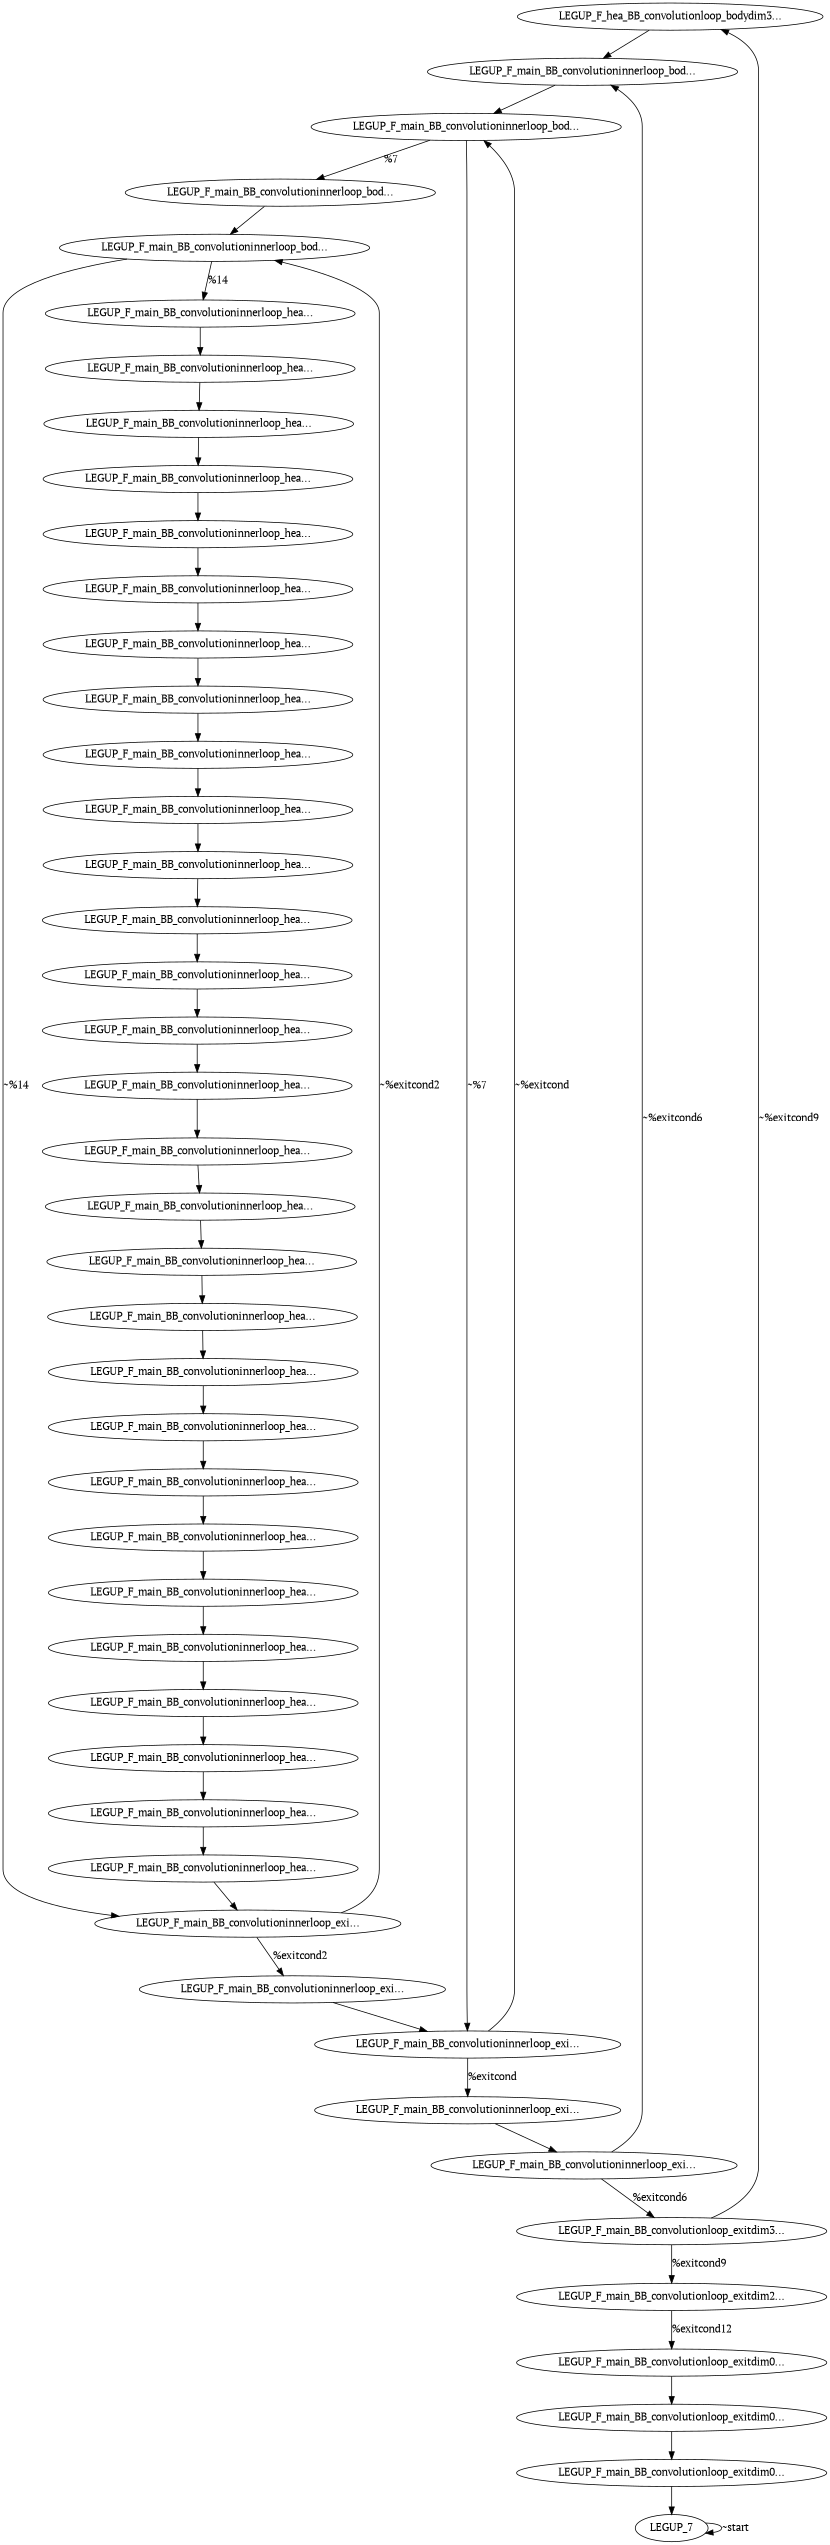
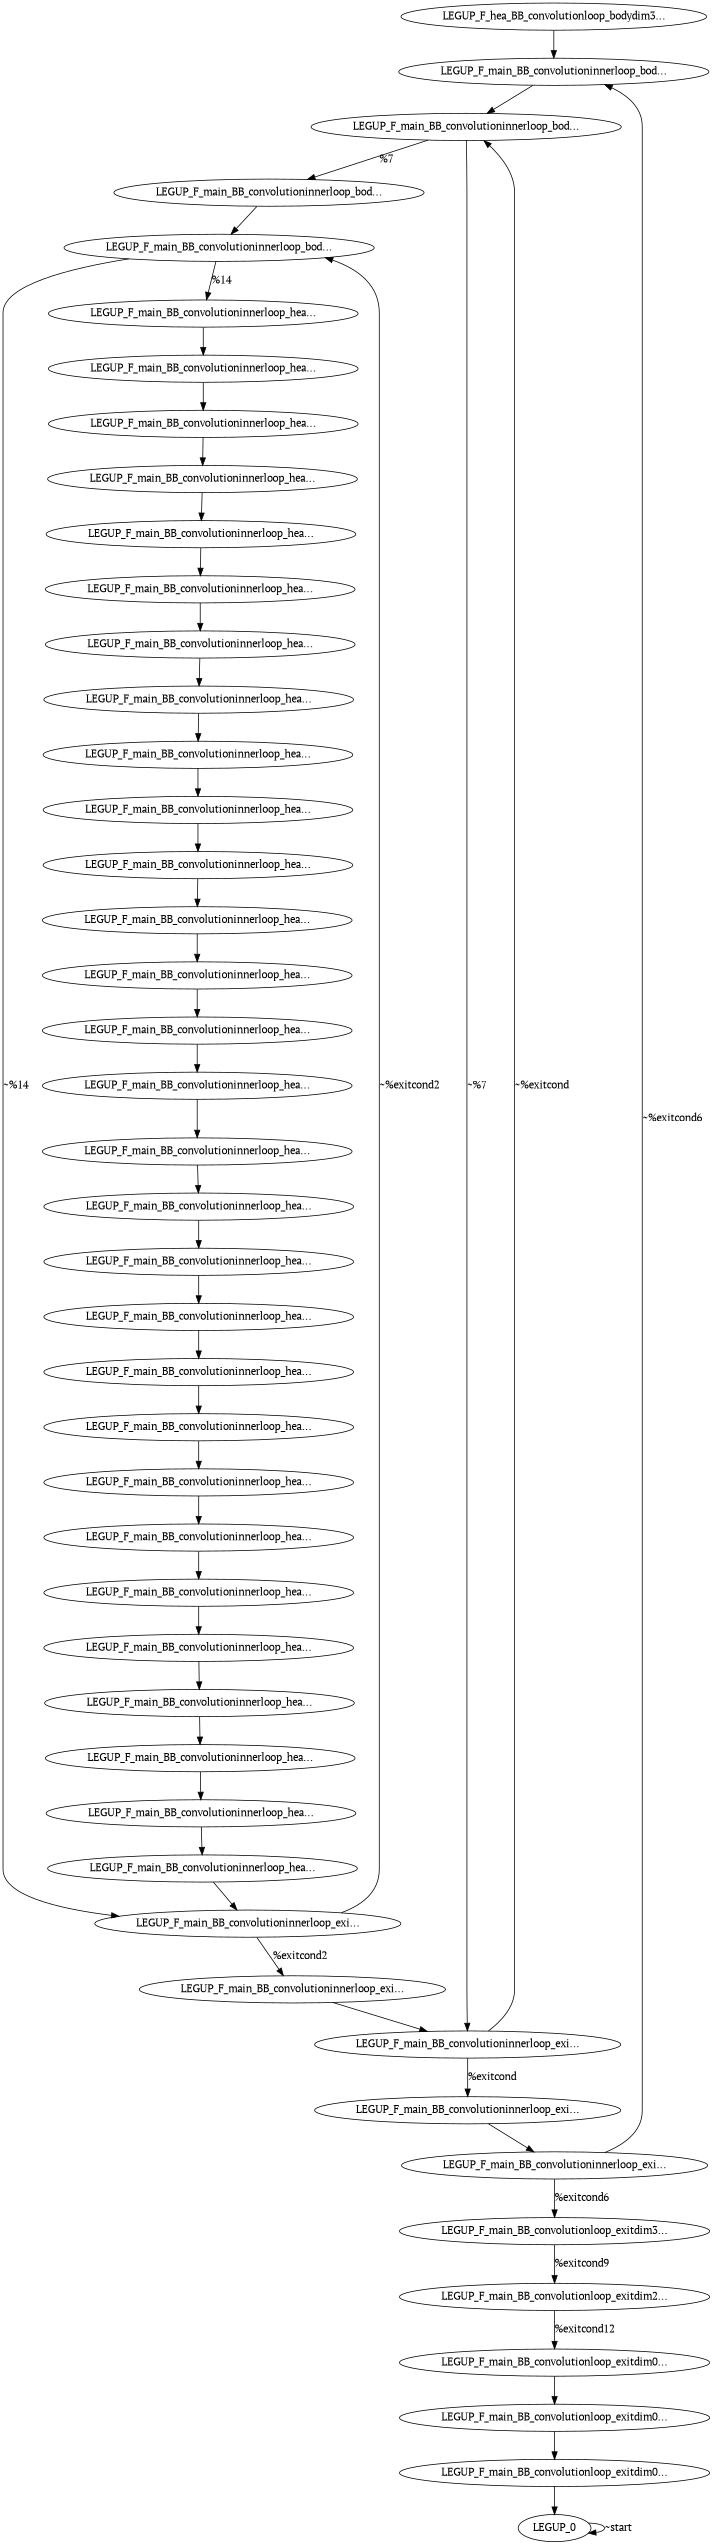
(759, 1130) -> none
(672, 2528) -> (555, 2528)
